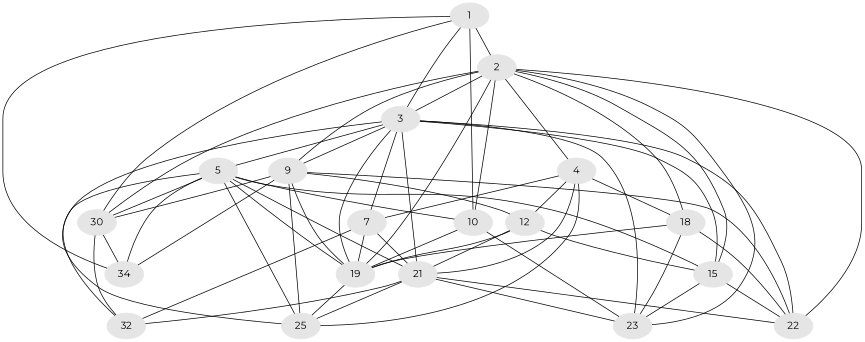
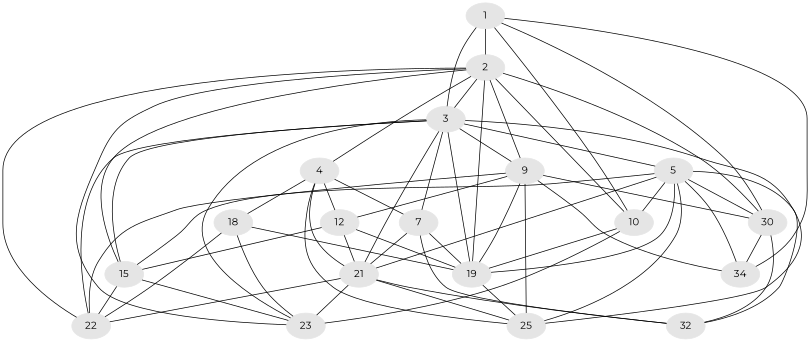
(615, 123) -> none
